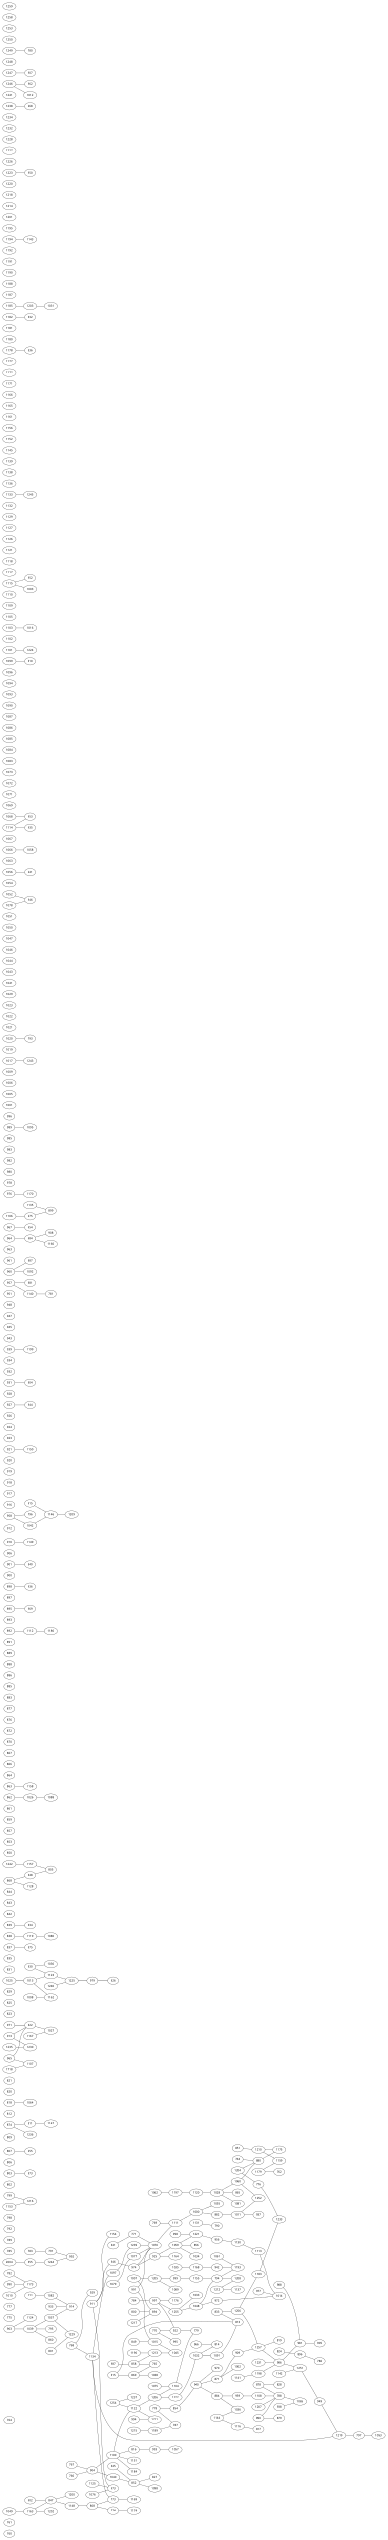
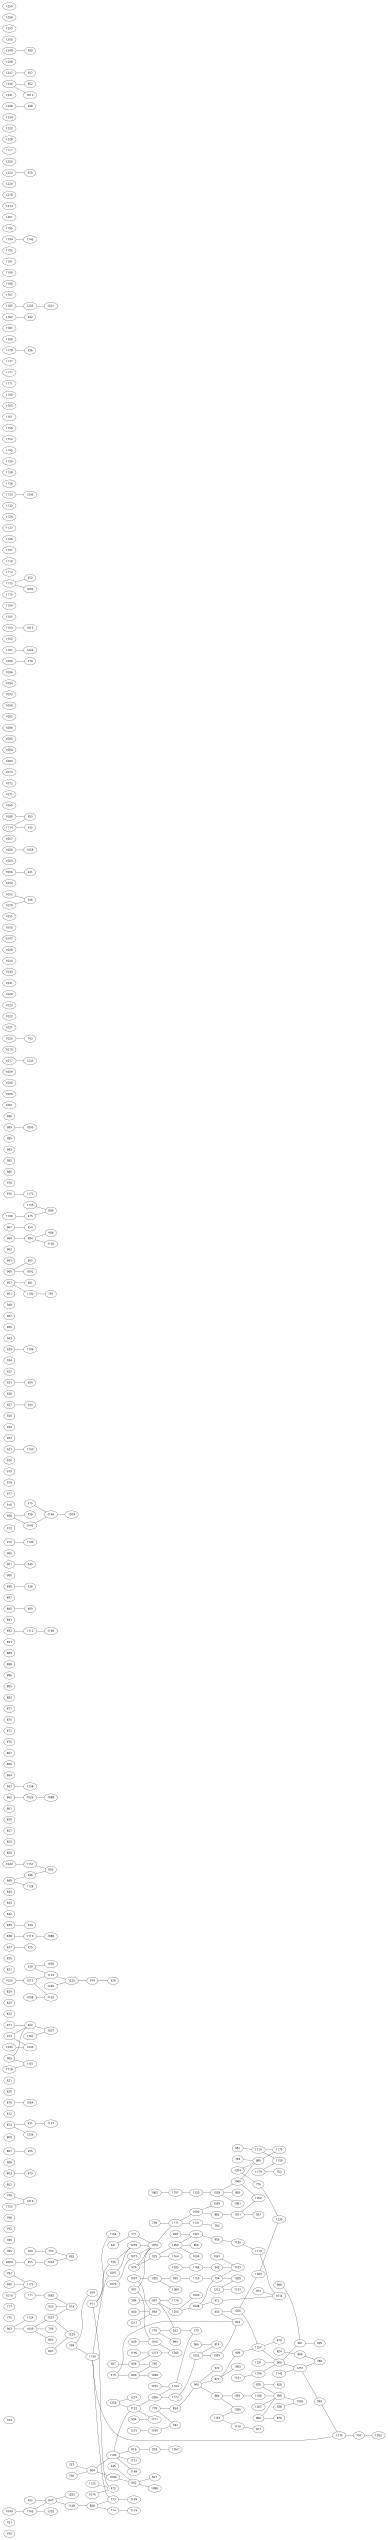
none -> (186, 2223)
(124, 2265) -> (123, 2254)
none -> (310, 2365)
